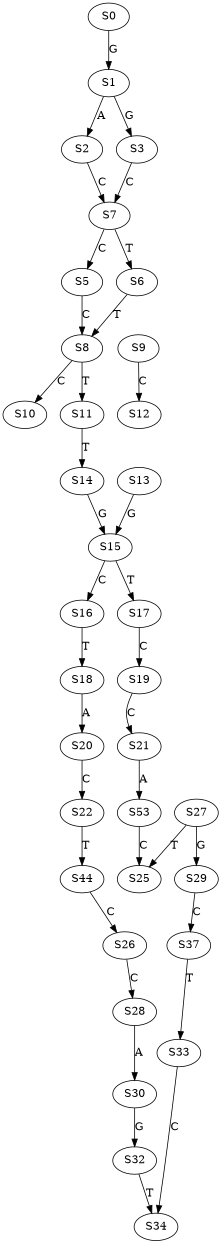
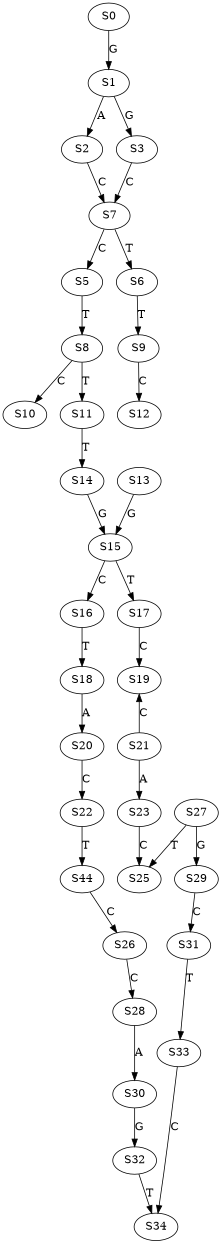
(112, 312) -> (138, 311)
(86, 315) -> (86, 315)
(127, 710) -> (139, 717)
(139, 813) -> (139, 813)
(189, 946) -> (189, 946)
